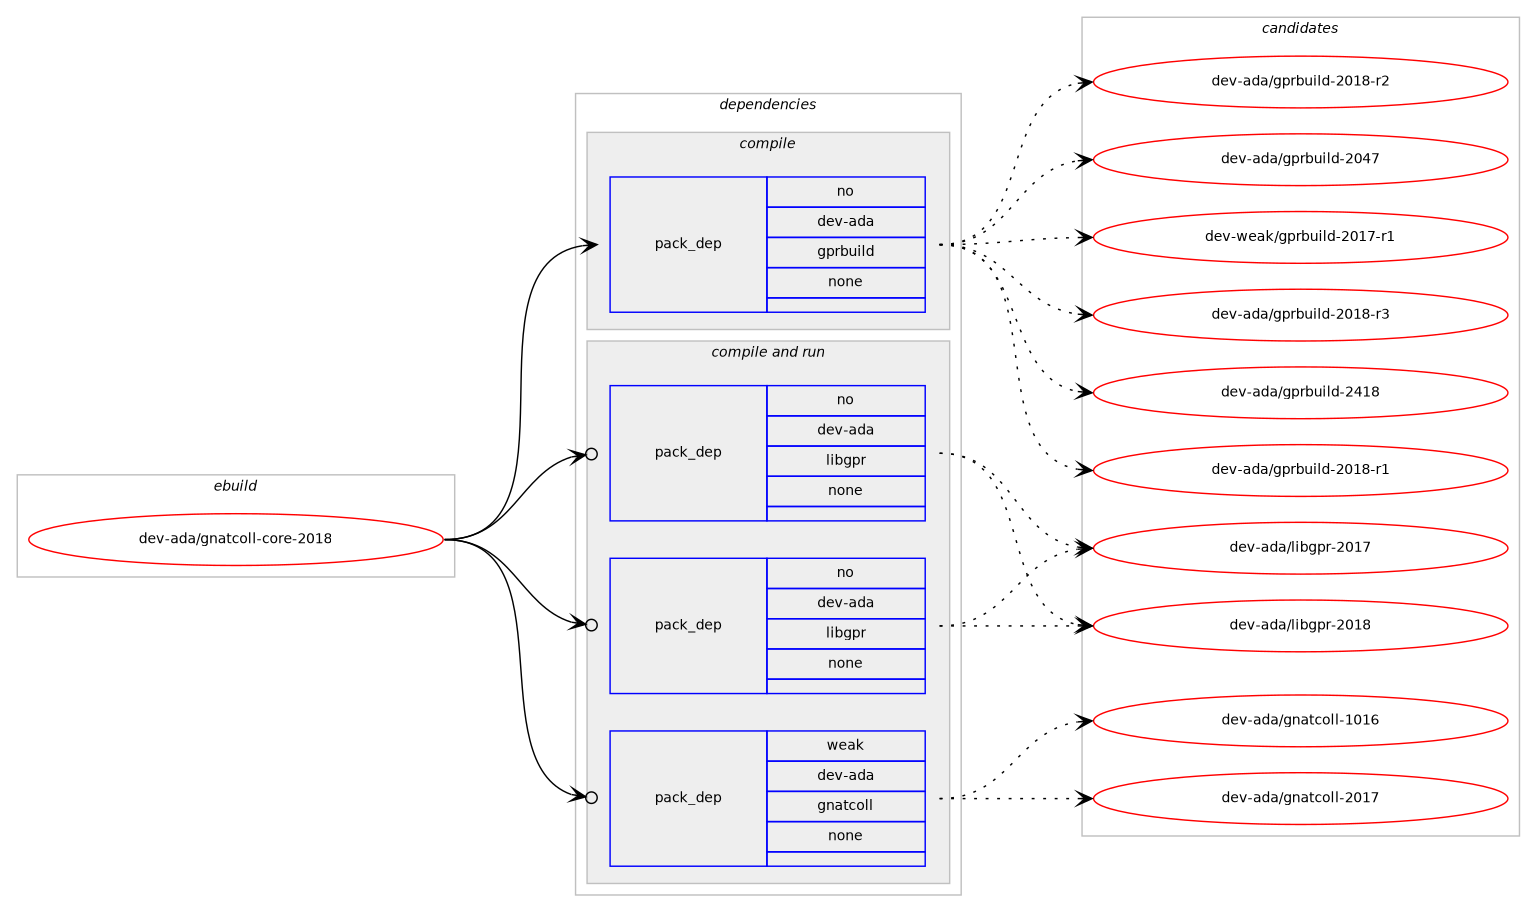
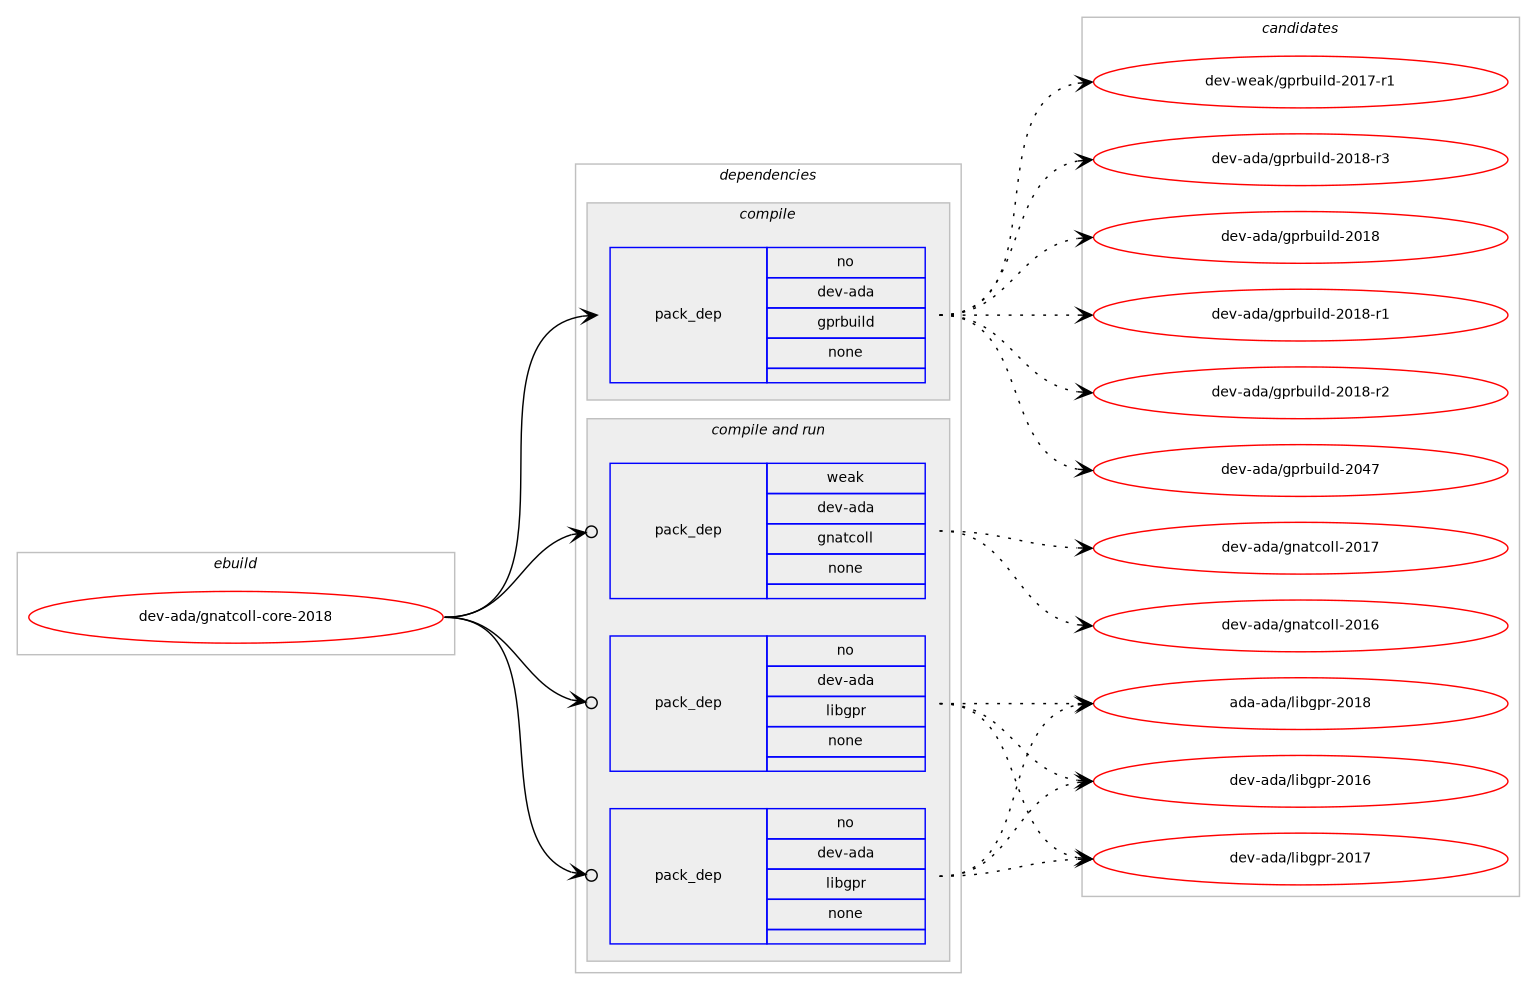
(1301, 393) -> (1301, 237)
(1301, 626) -> (1301, 704)
(1301, 721) -> (1301, 626)
none -> (1301, 781)
